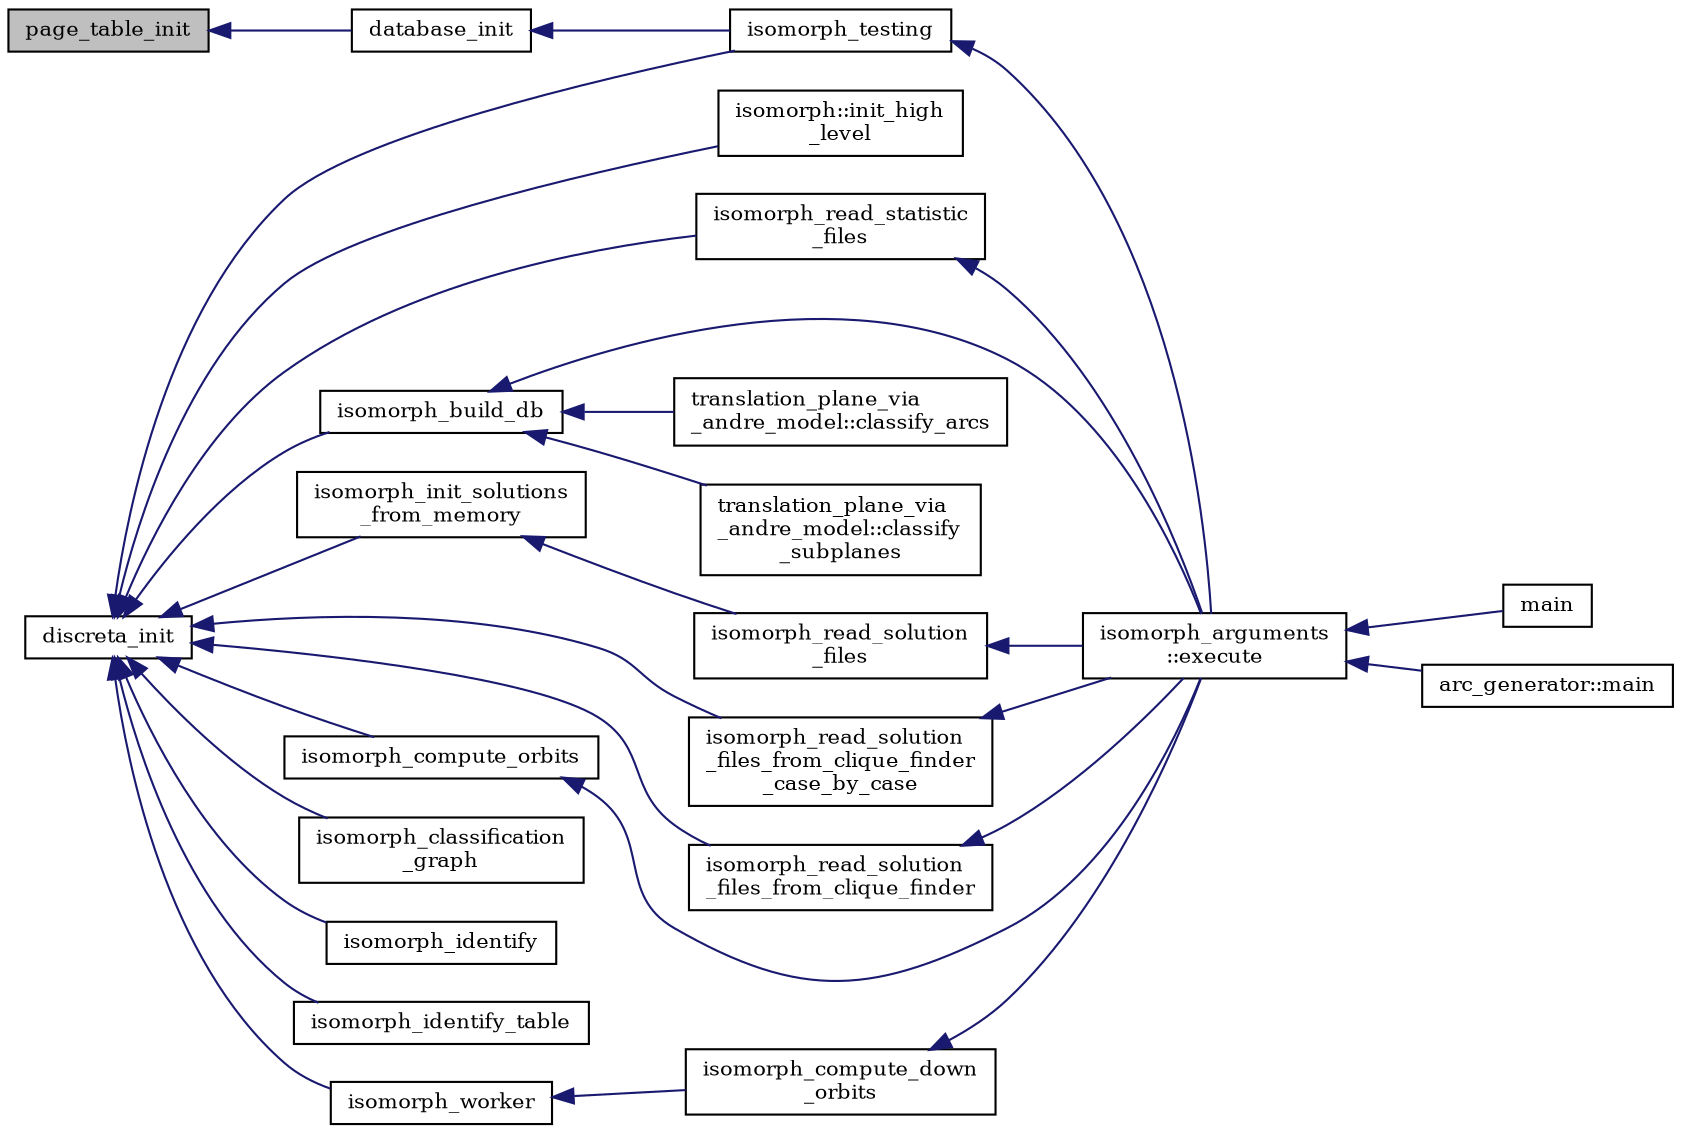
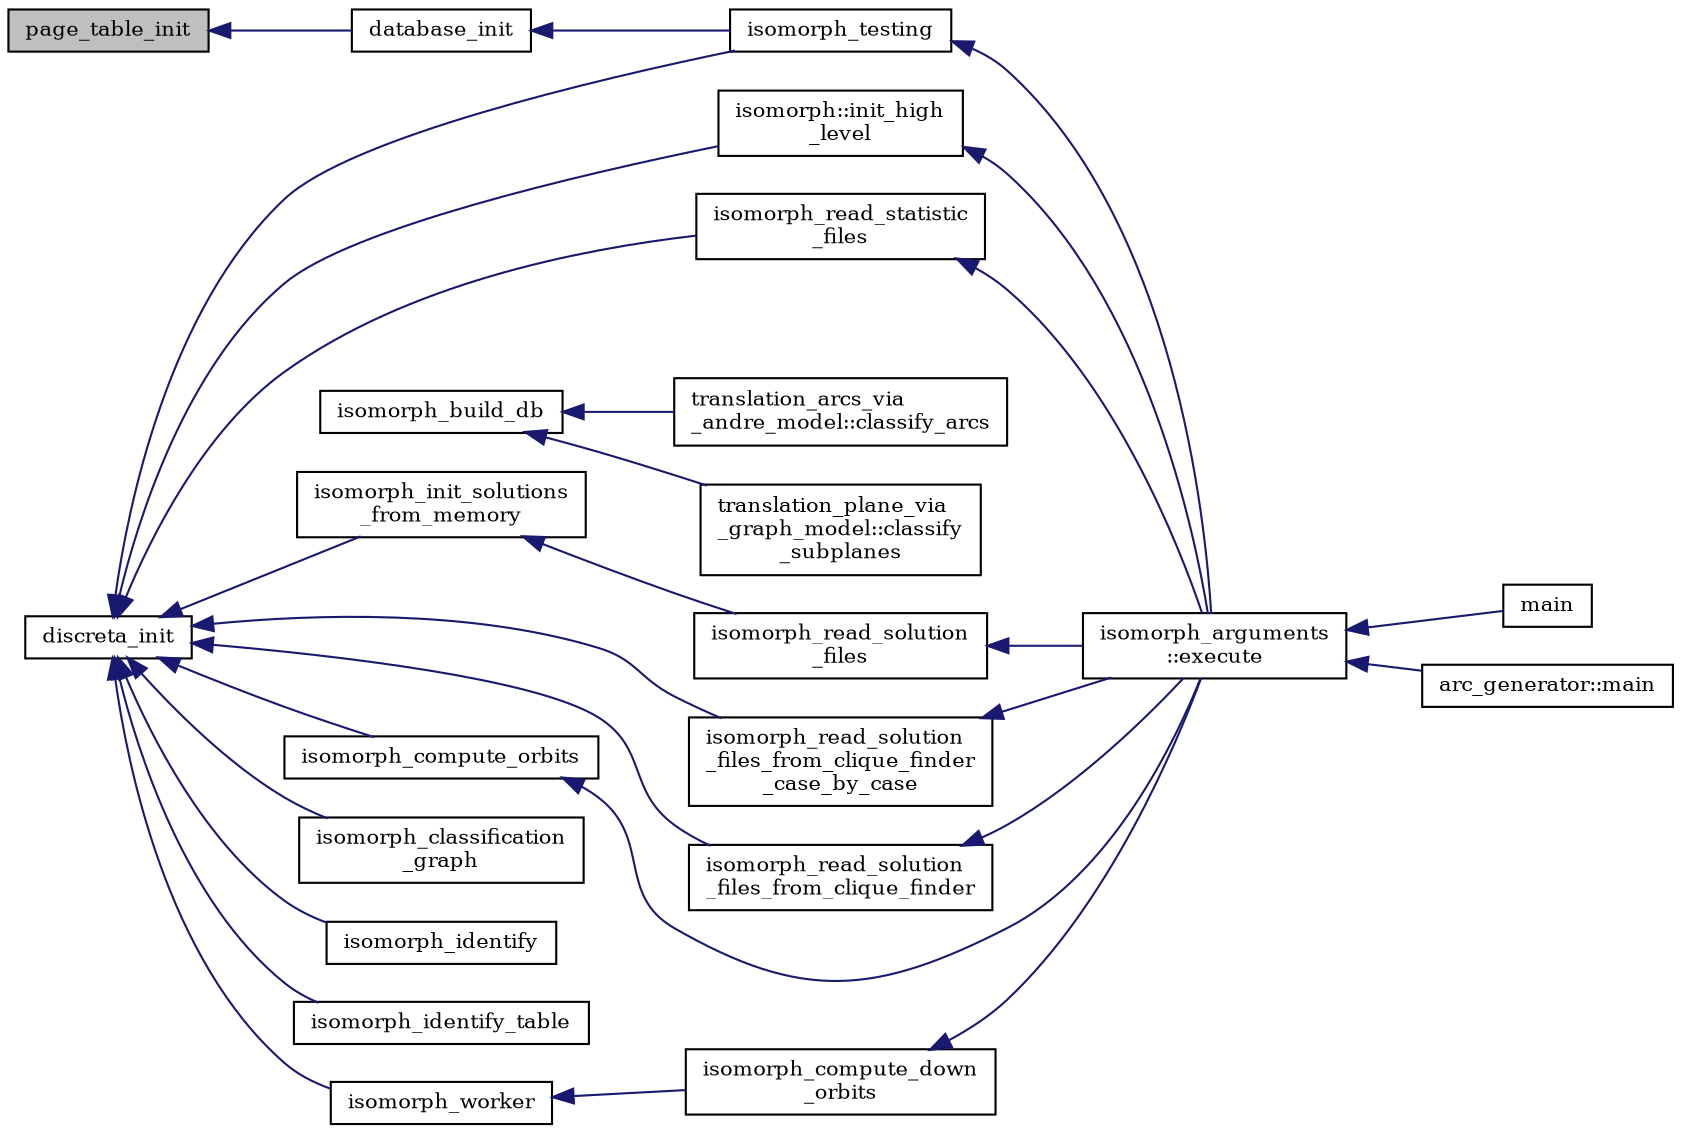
(920, 330) -> (1135, 364)
(841, 412) -> (841, 412)
(221, 501) -> none
(841, 530) -> (841, 530)
